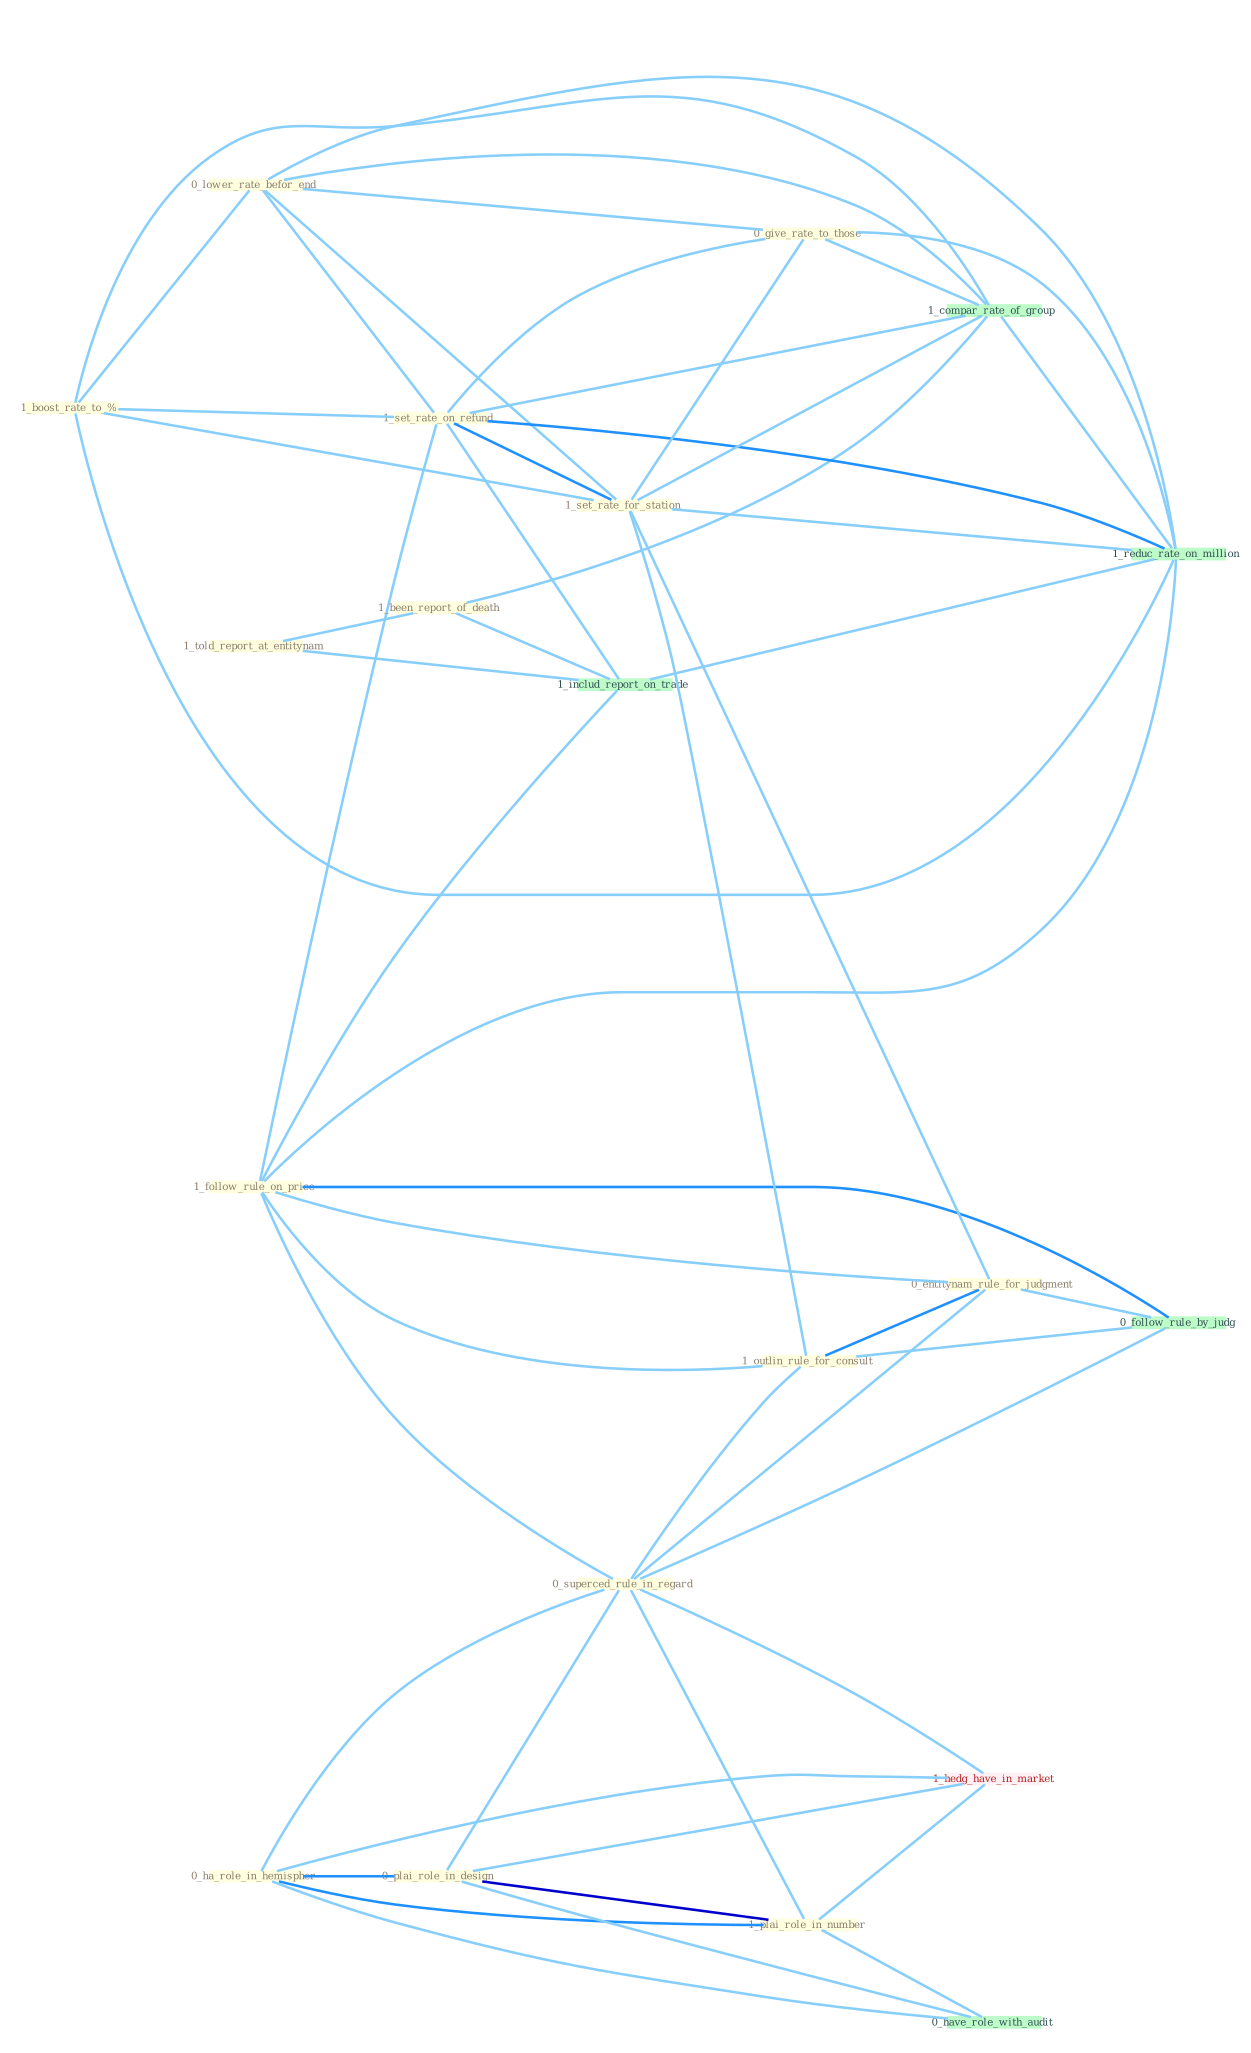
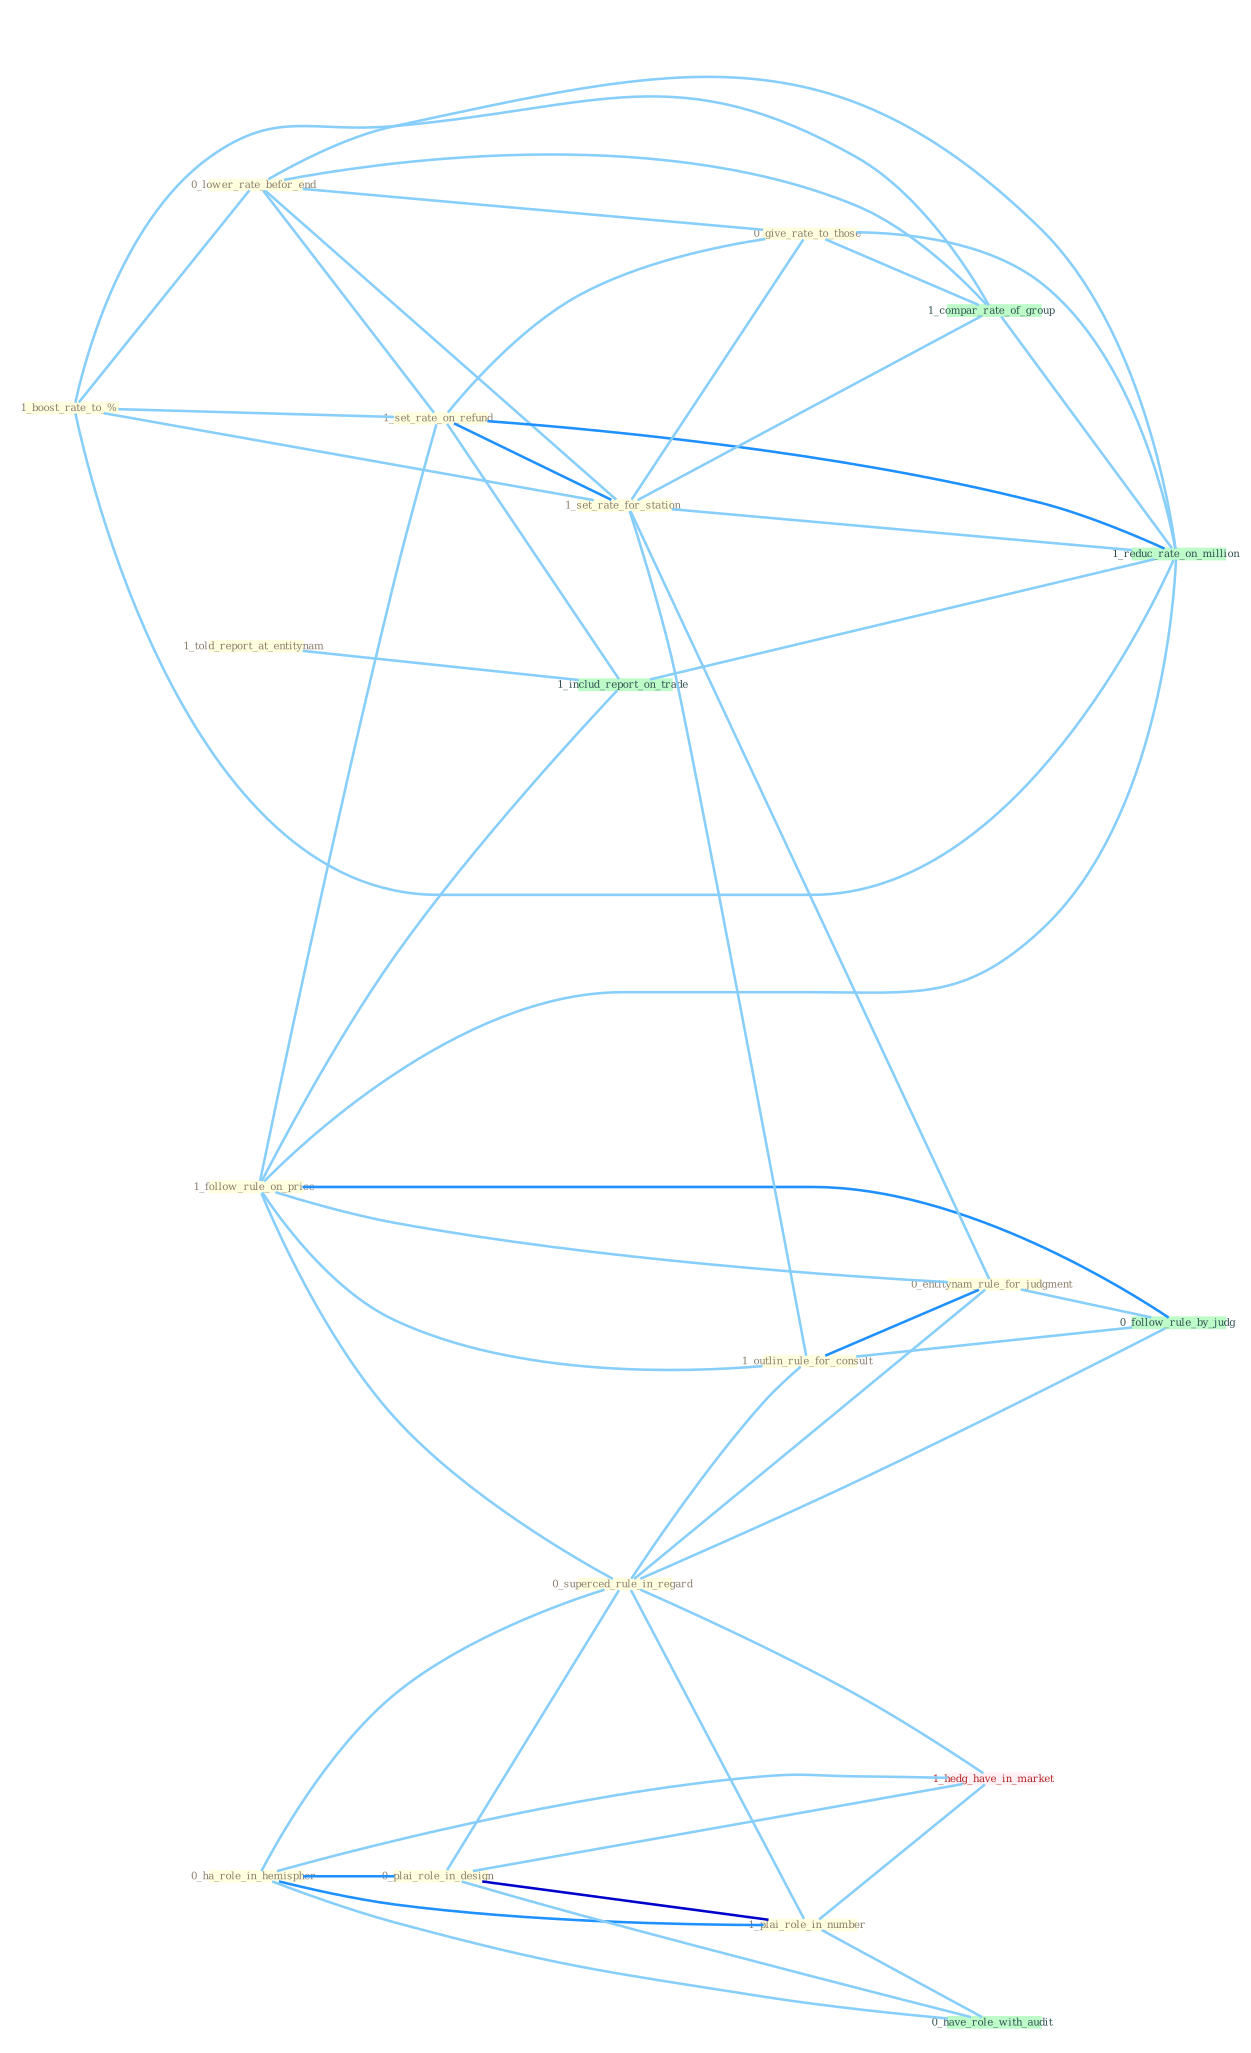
(693, 369) -> none
(441, 608) -> none
